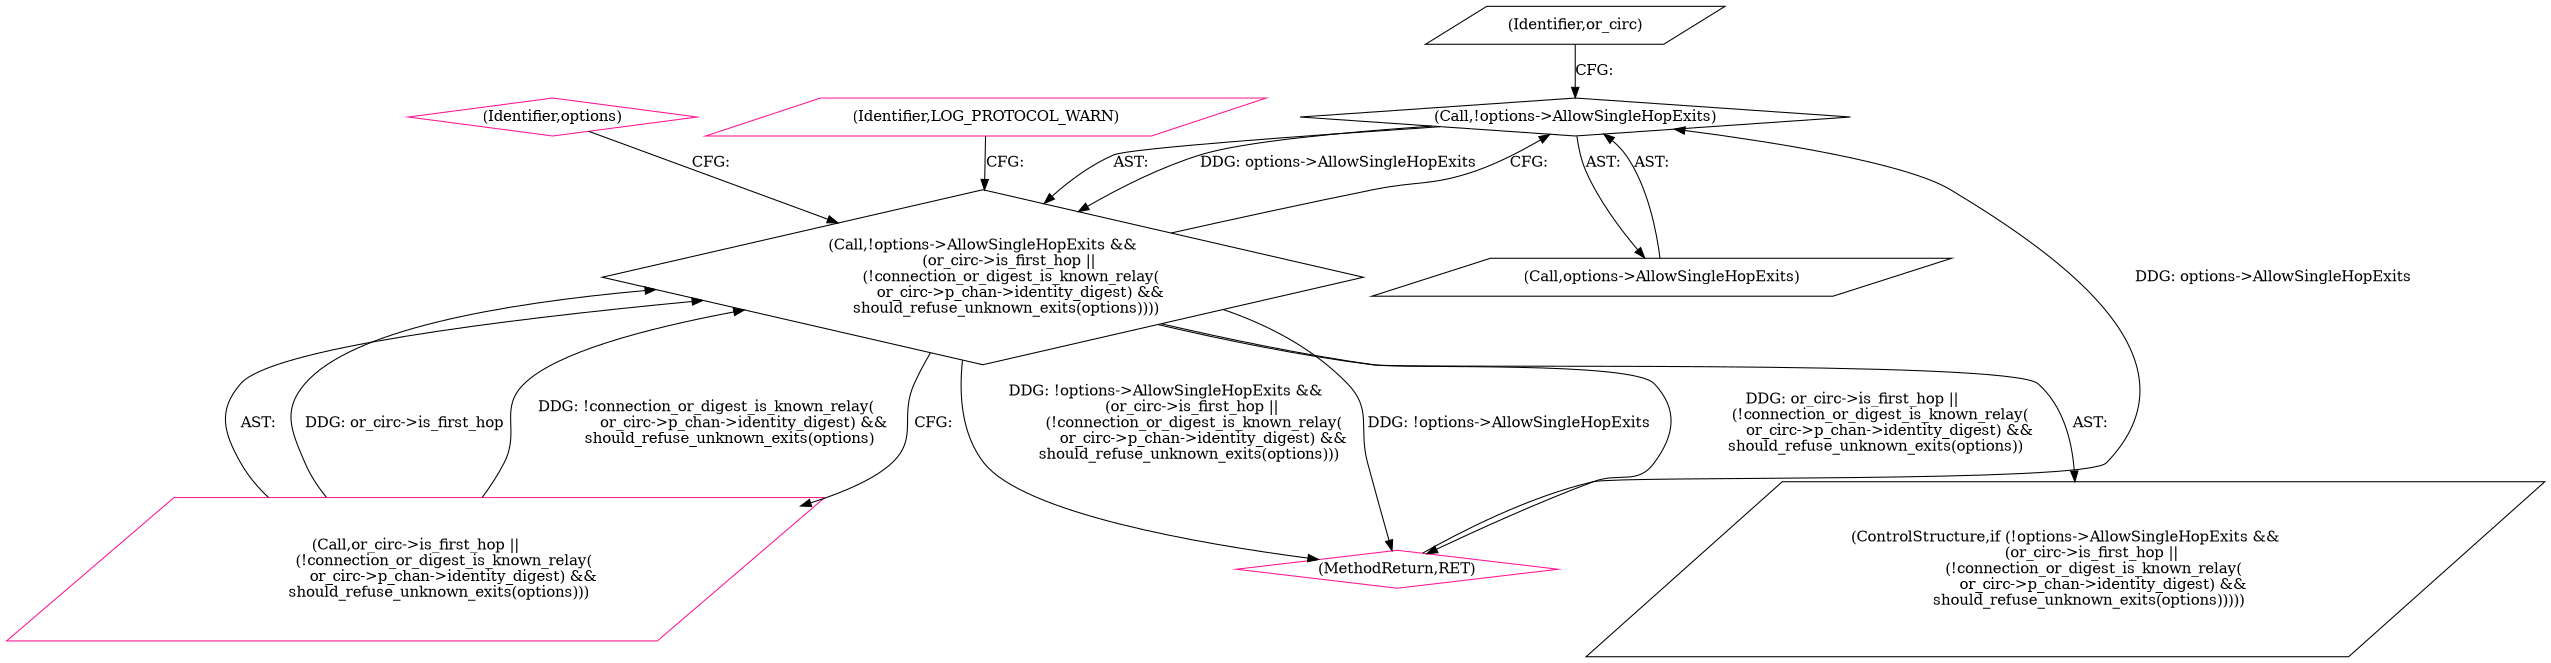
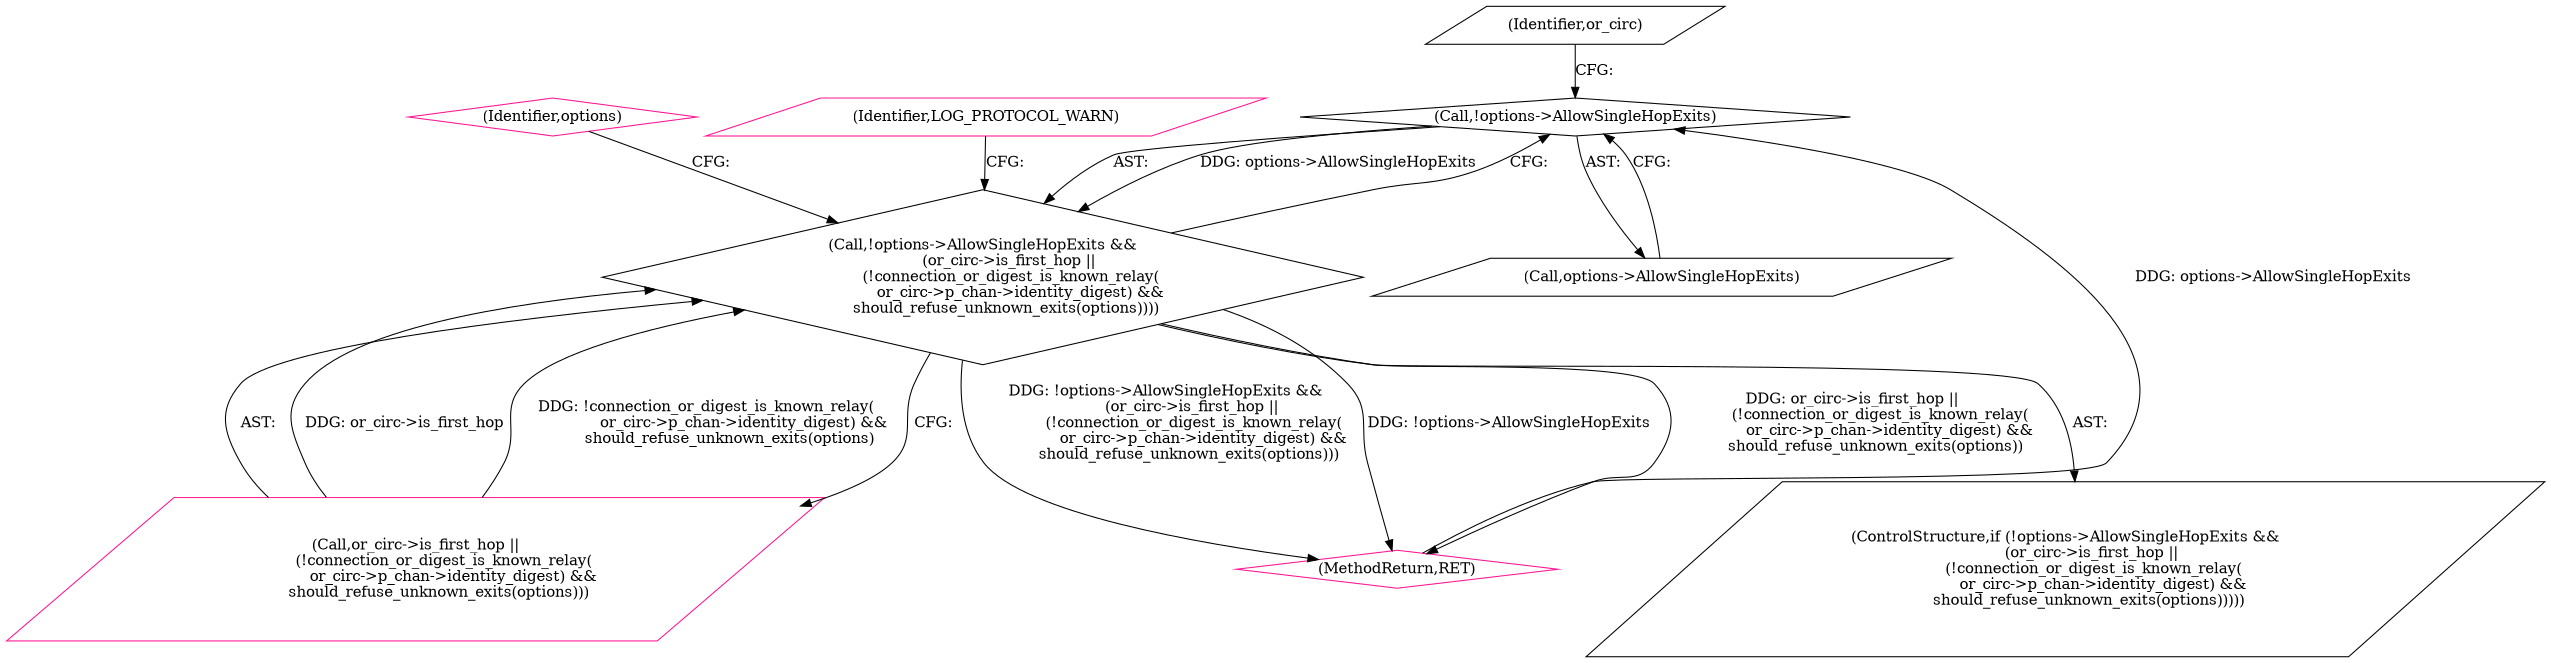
(1654, 163) -> (1654, 163)
